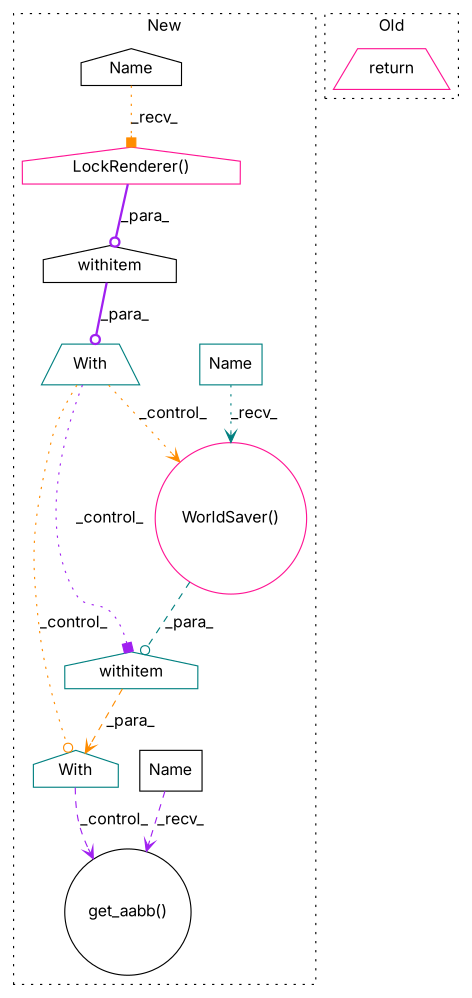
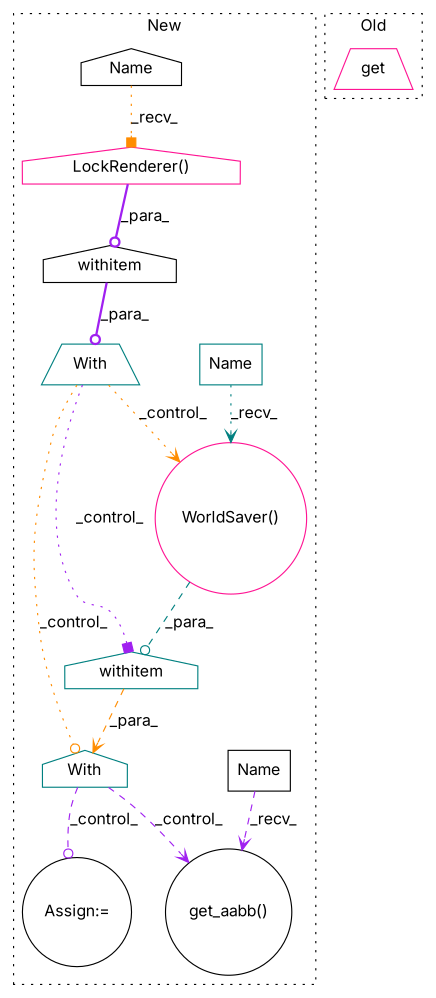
(392, 69) -> (374, 69)
none -> (77, 912)
